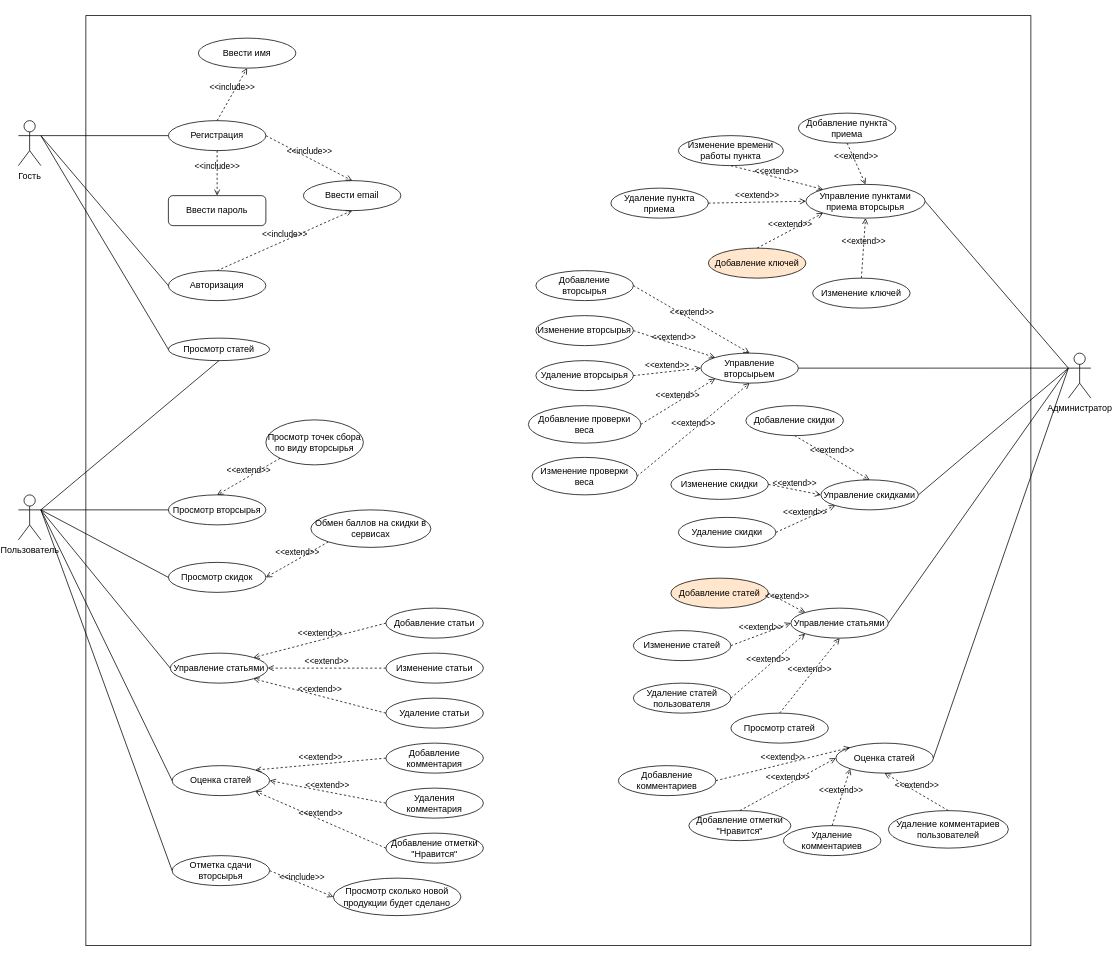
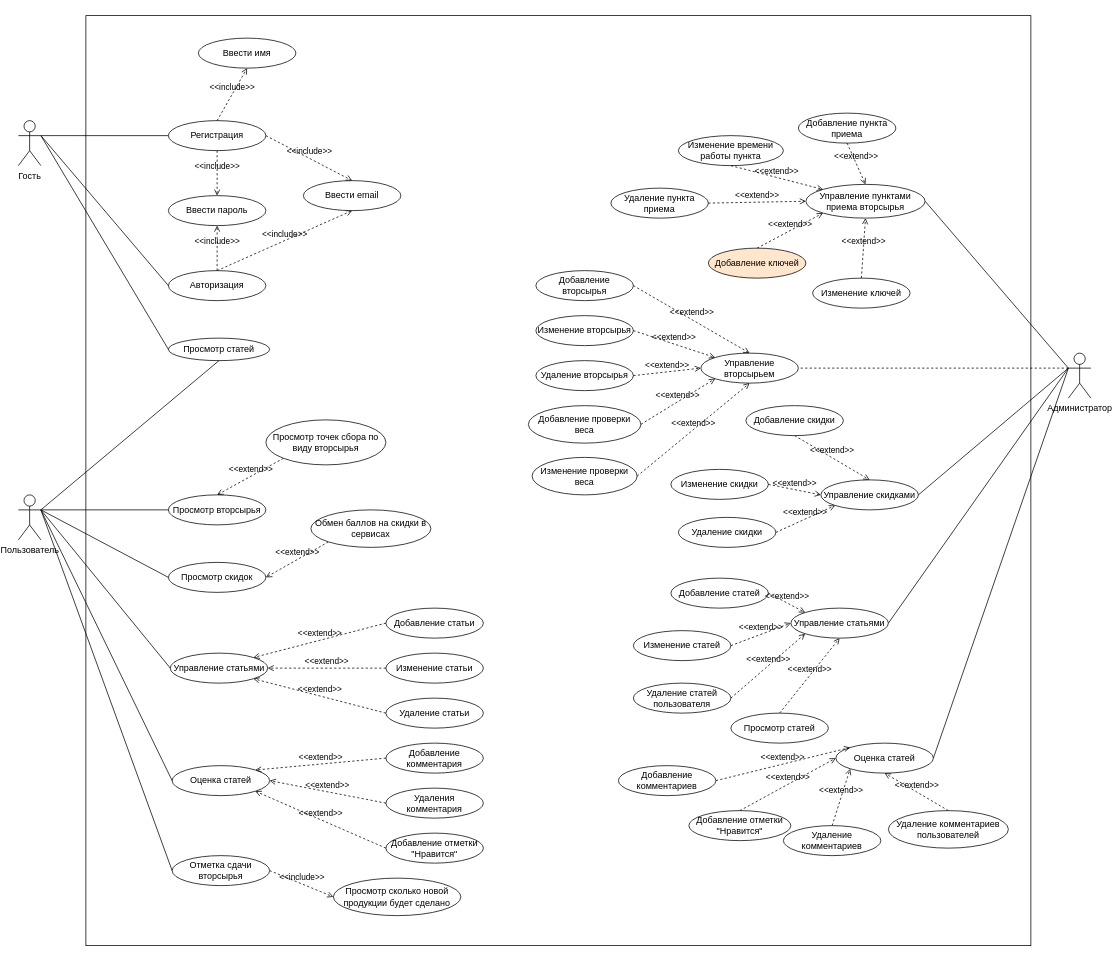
(217, 210) -> (217, 210)
none -> (217, 248)
(931, 368) -> (931, 368)
(315, 442) -> (326, 442)
(720, 593) -> (720, 593)
